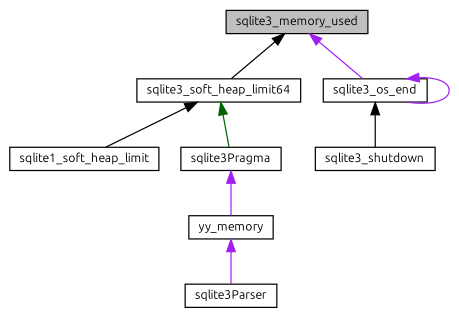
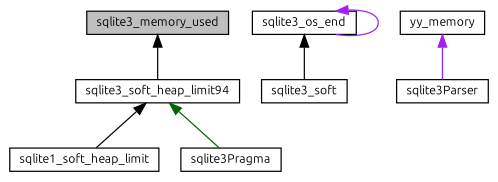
(341, 60) -> none
(219, 90) -> (158, 91)
(375, 159) -> (304, 91)
(231, 199) -> none
